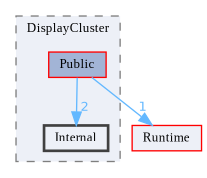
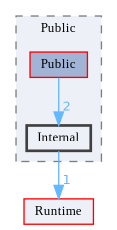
(68, 29) -> (59, 29)
(112, 93) -> (59, 170)
